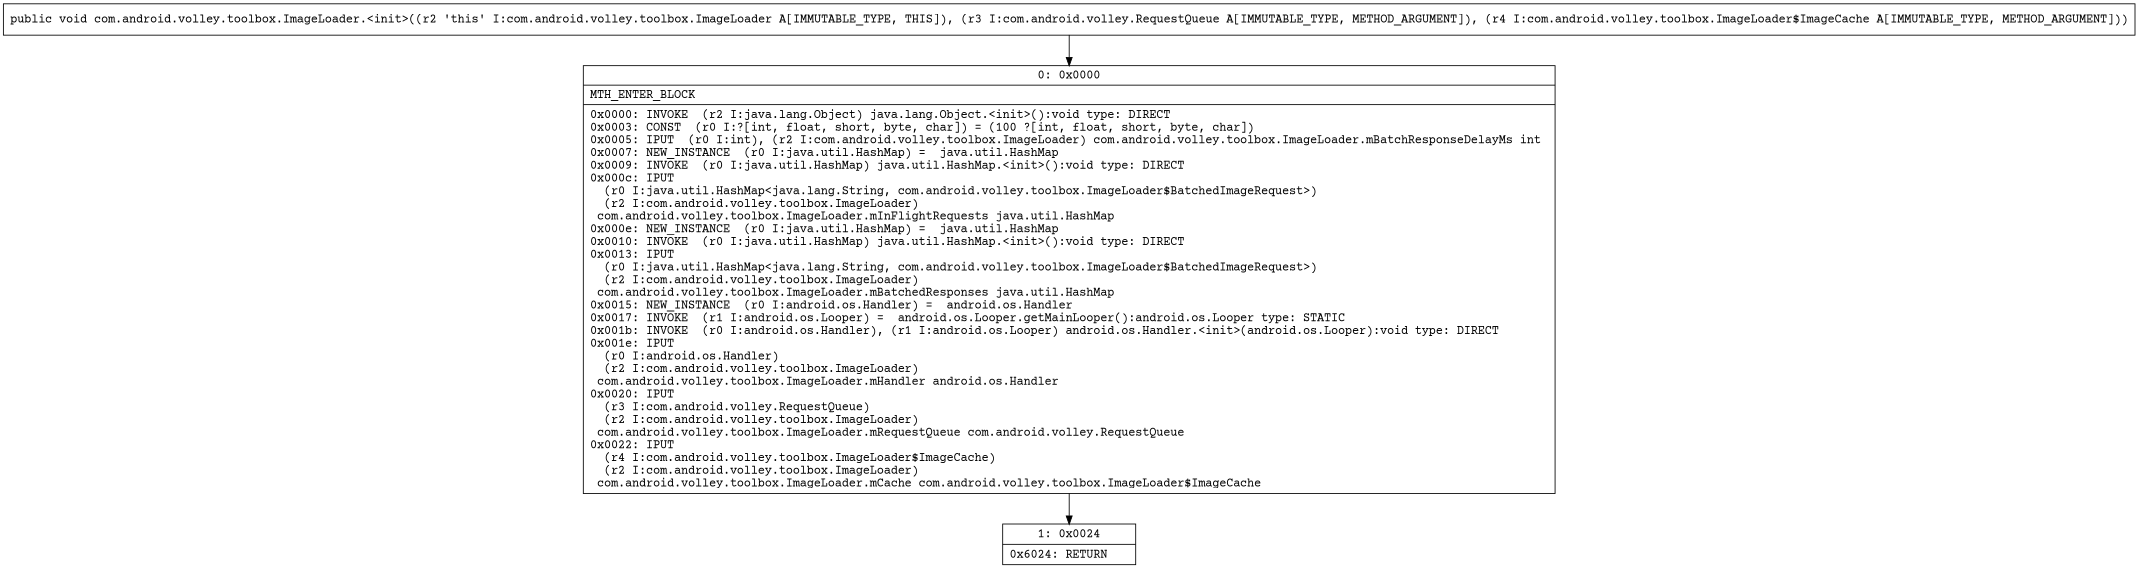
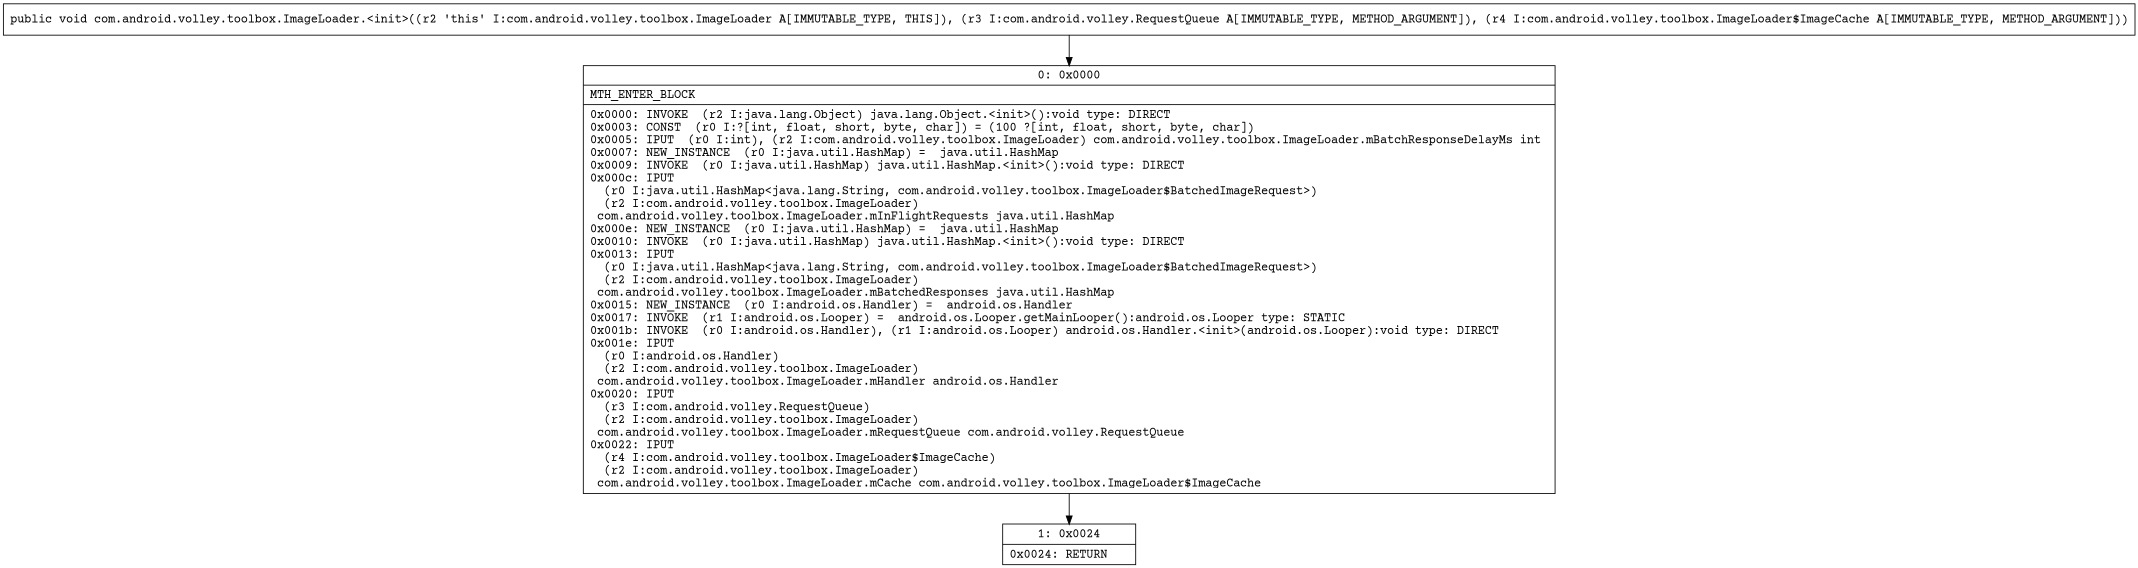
(1069, 554) -> (1069, 554)
